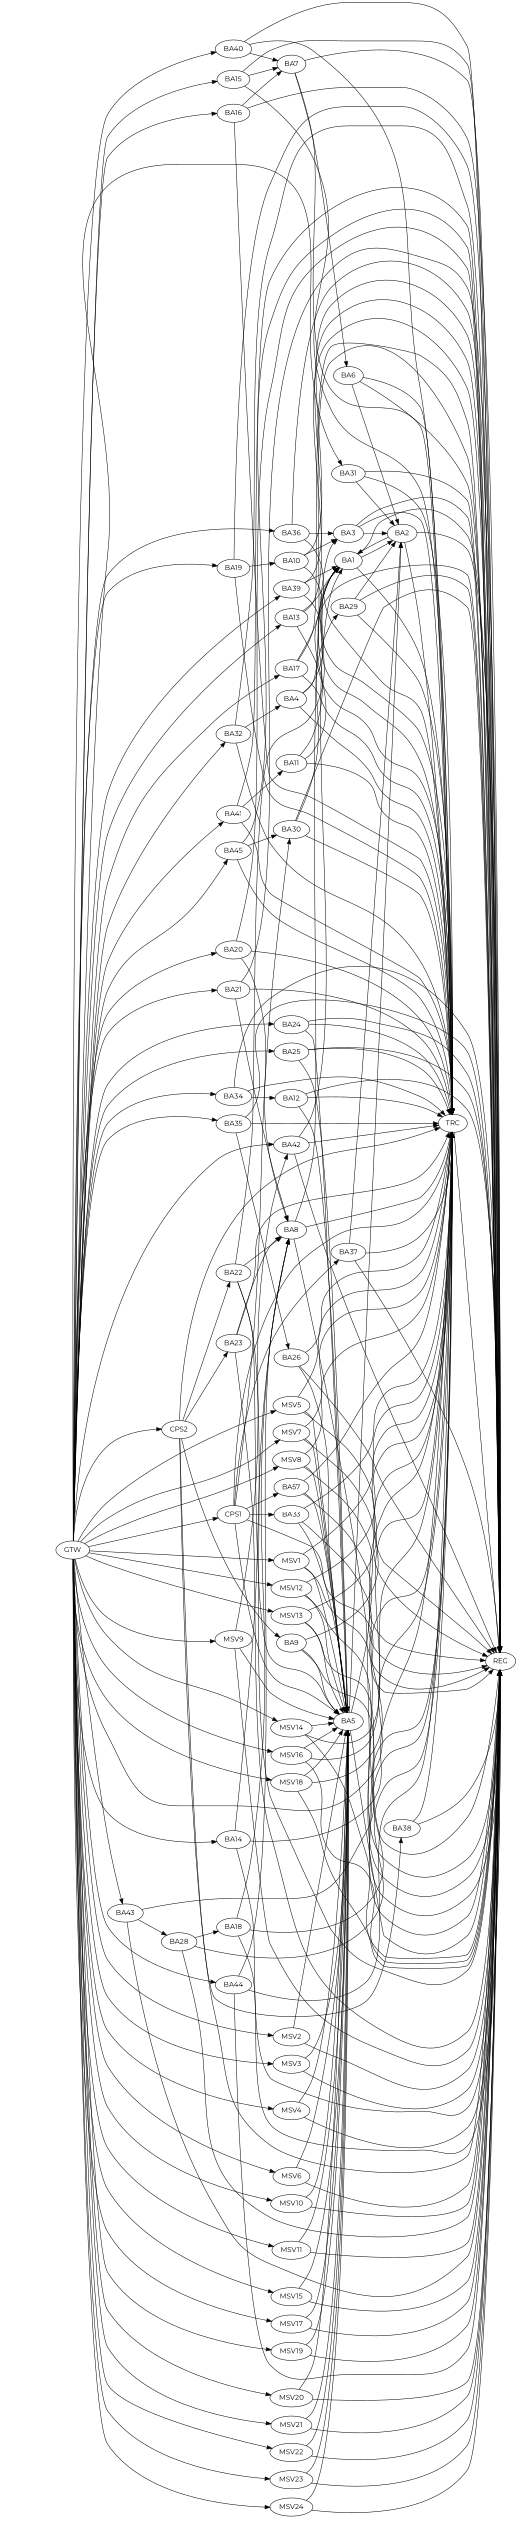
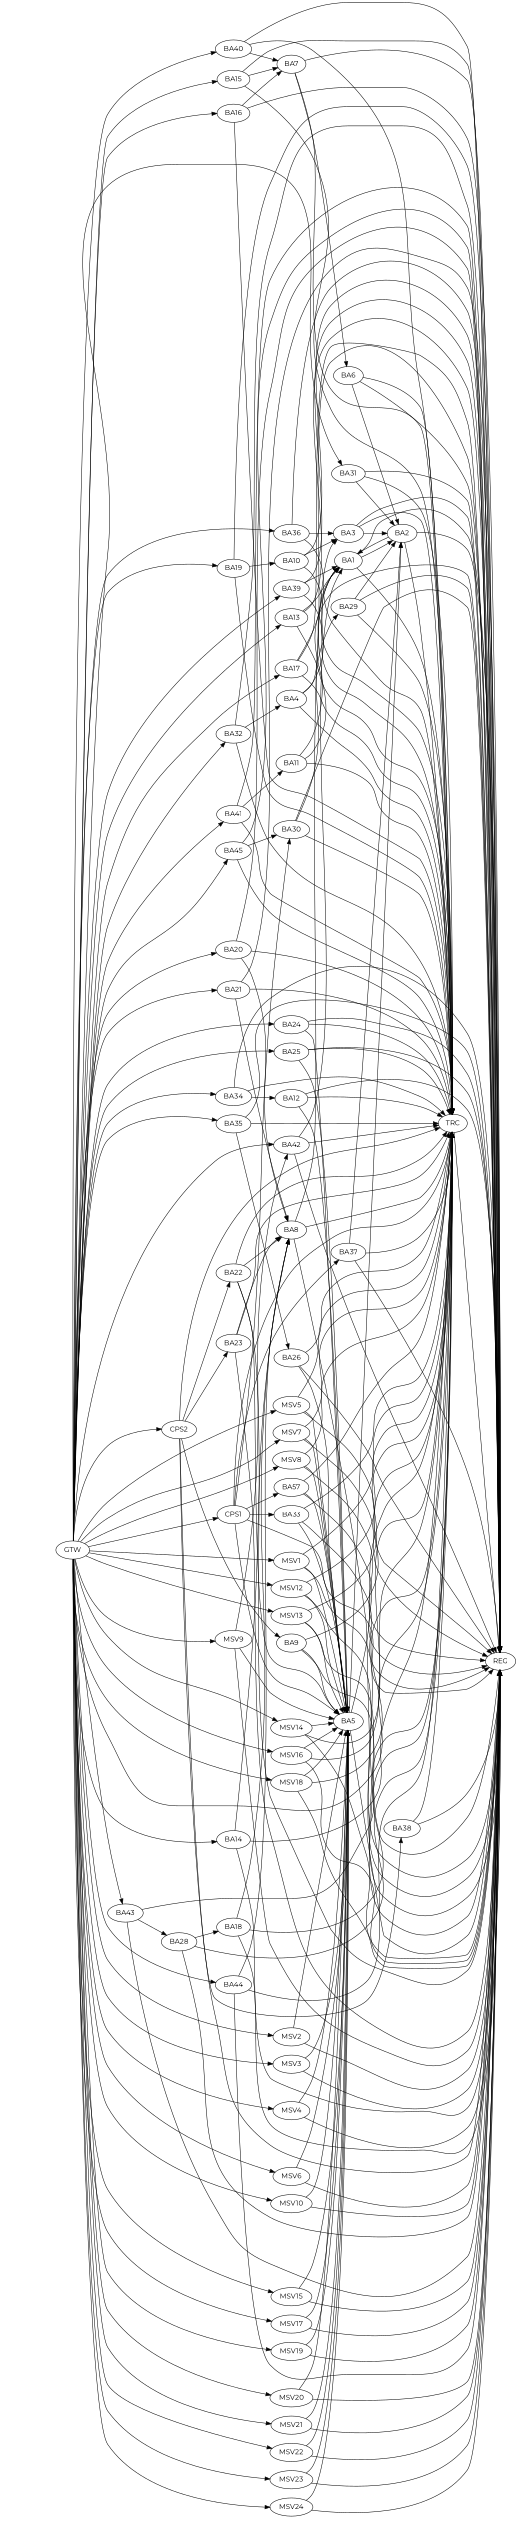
(256, 905) -> (331, 1177)
(291, 2250) -> none
